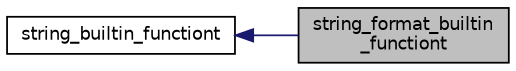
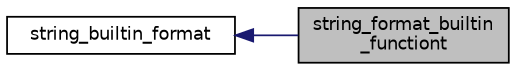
(121, 35) -> (121, 35)
